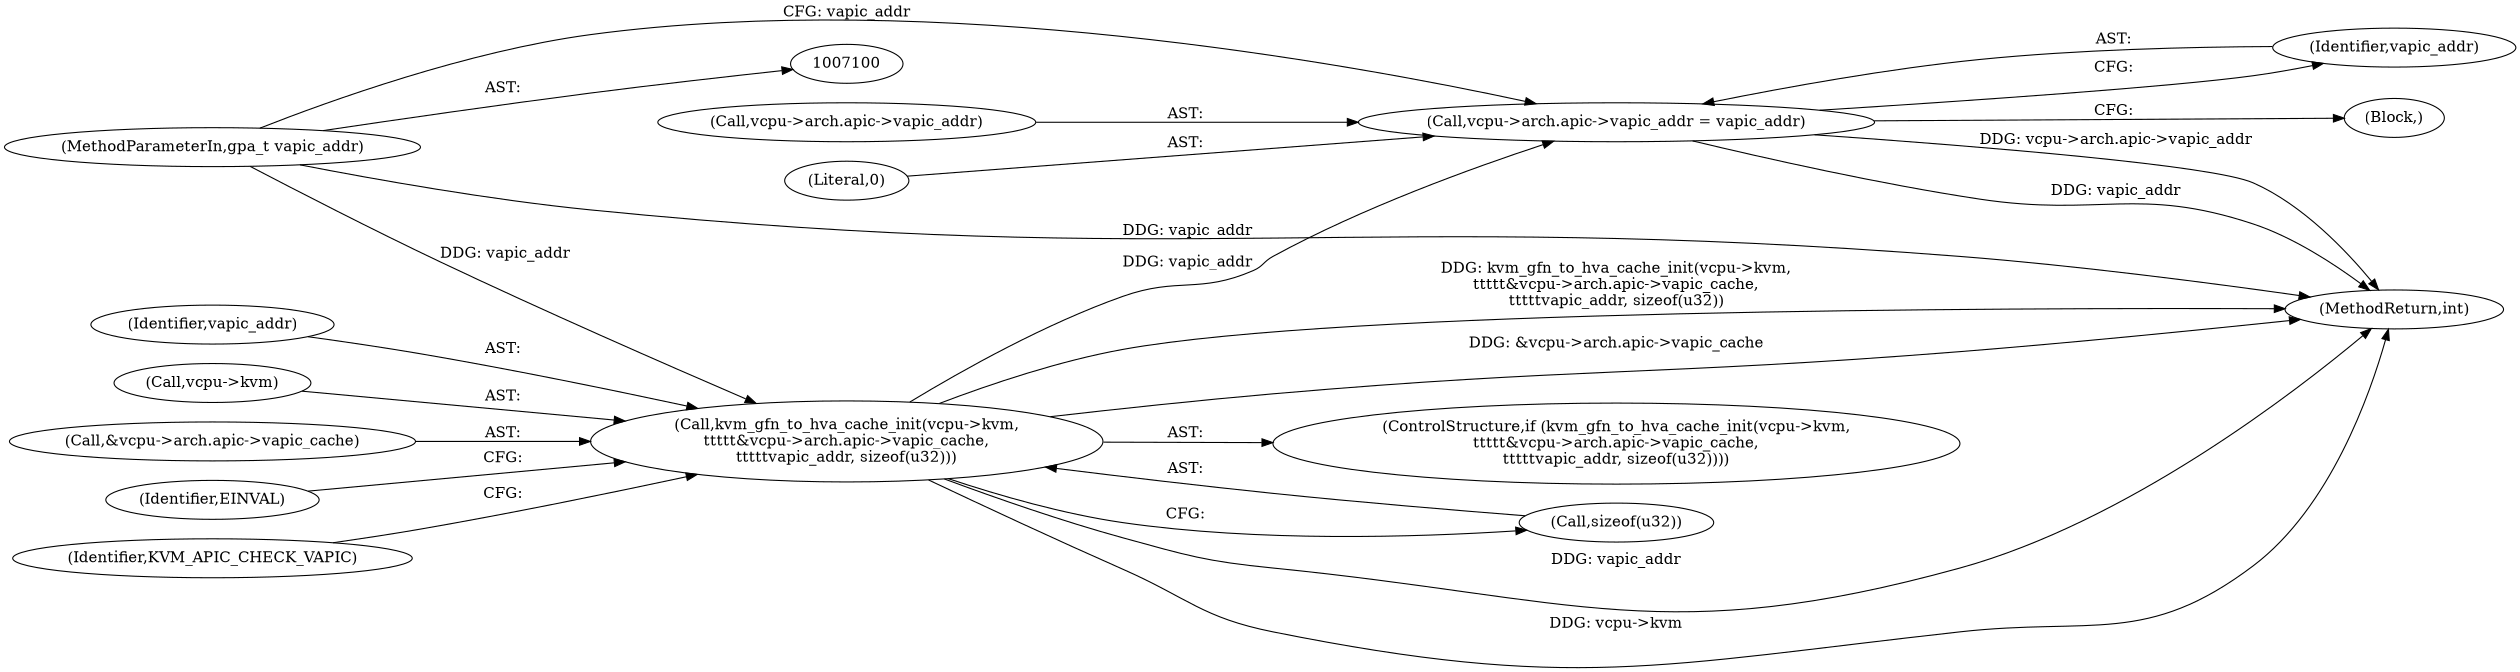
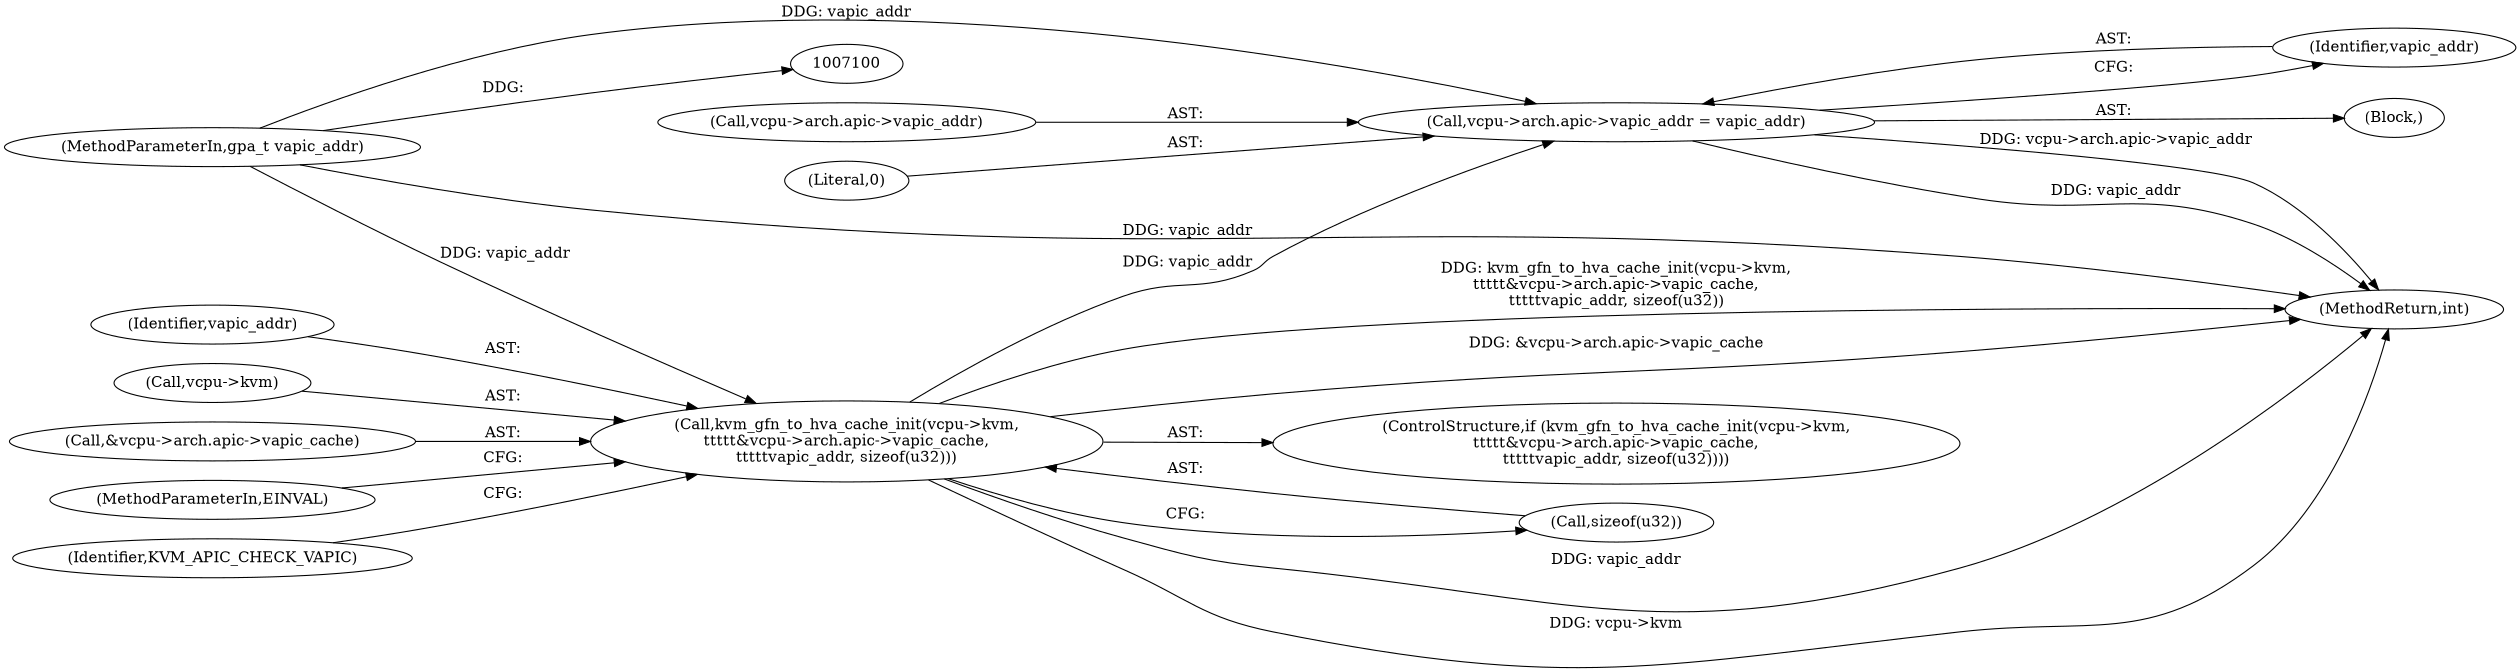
(847, 12) -> (847, 12)
(506, 88) -> (506, 88)
(2116, 111) -> (2116, 111)
(212, 500) -> (212, 500)
